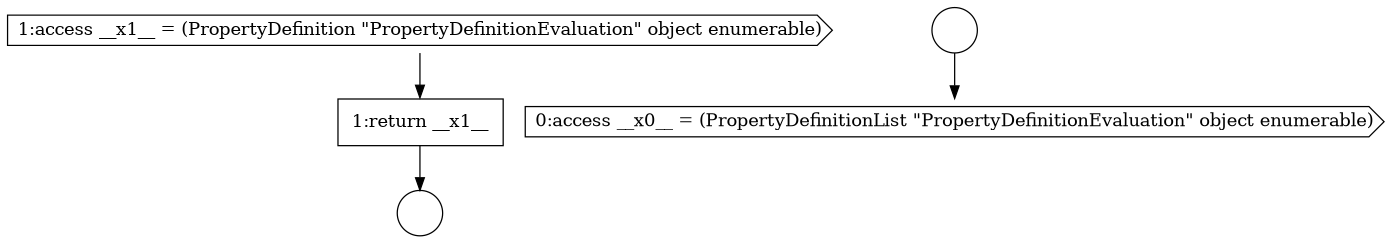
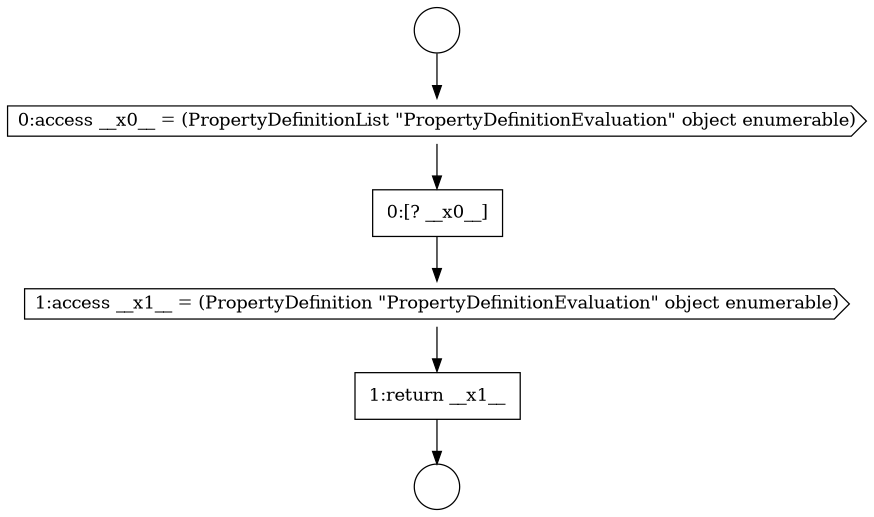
none -> (437, 212)
